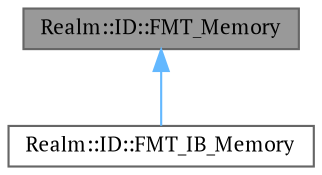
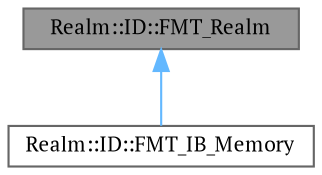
(161, 29) -> (161, 29)
